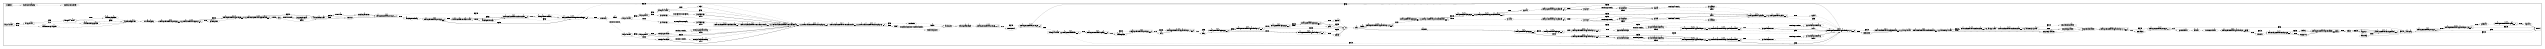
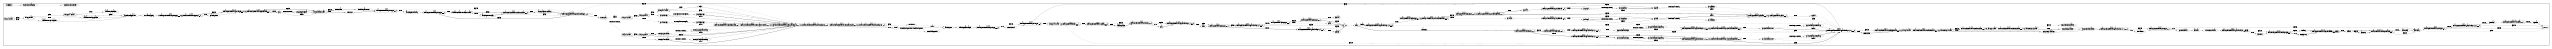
(2373, 34) -> (2397, 31)
